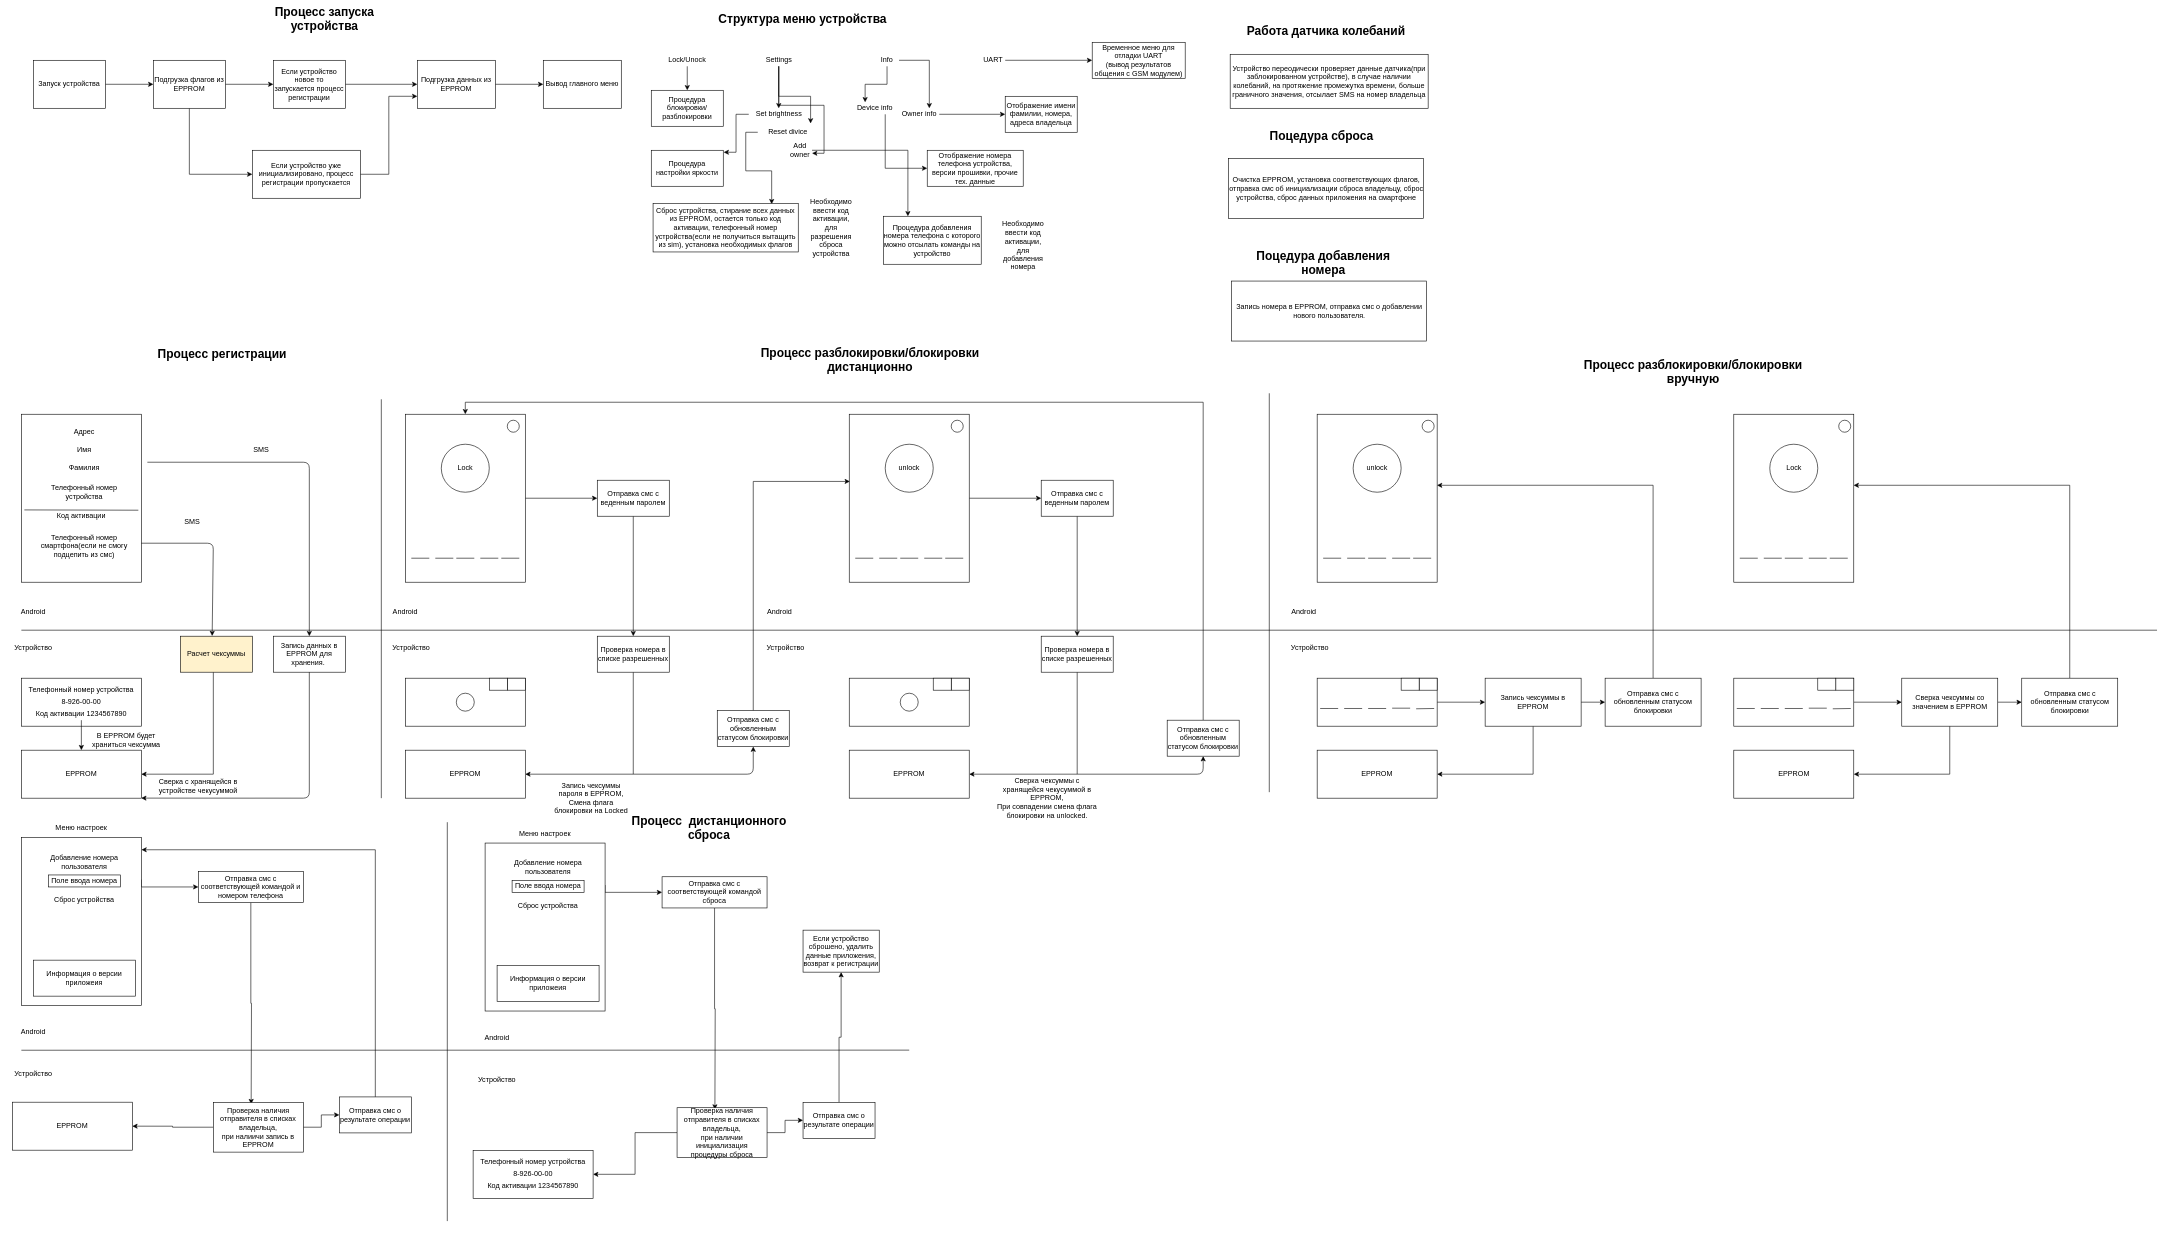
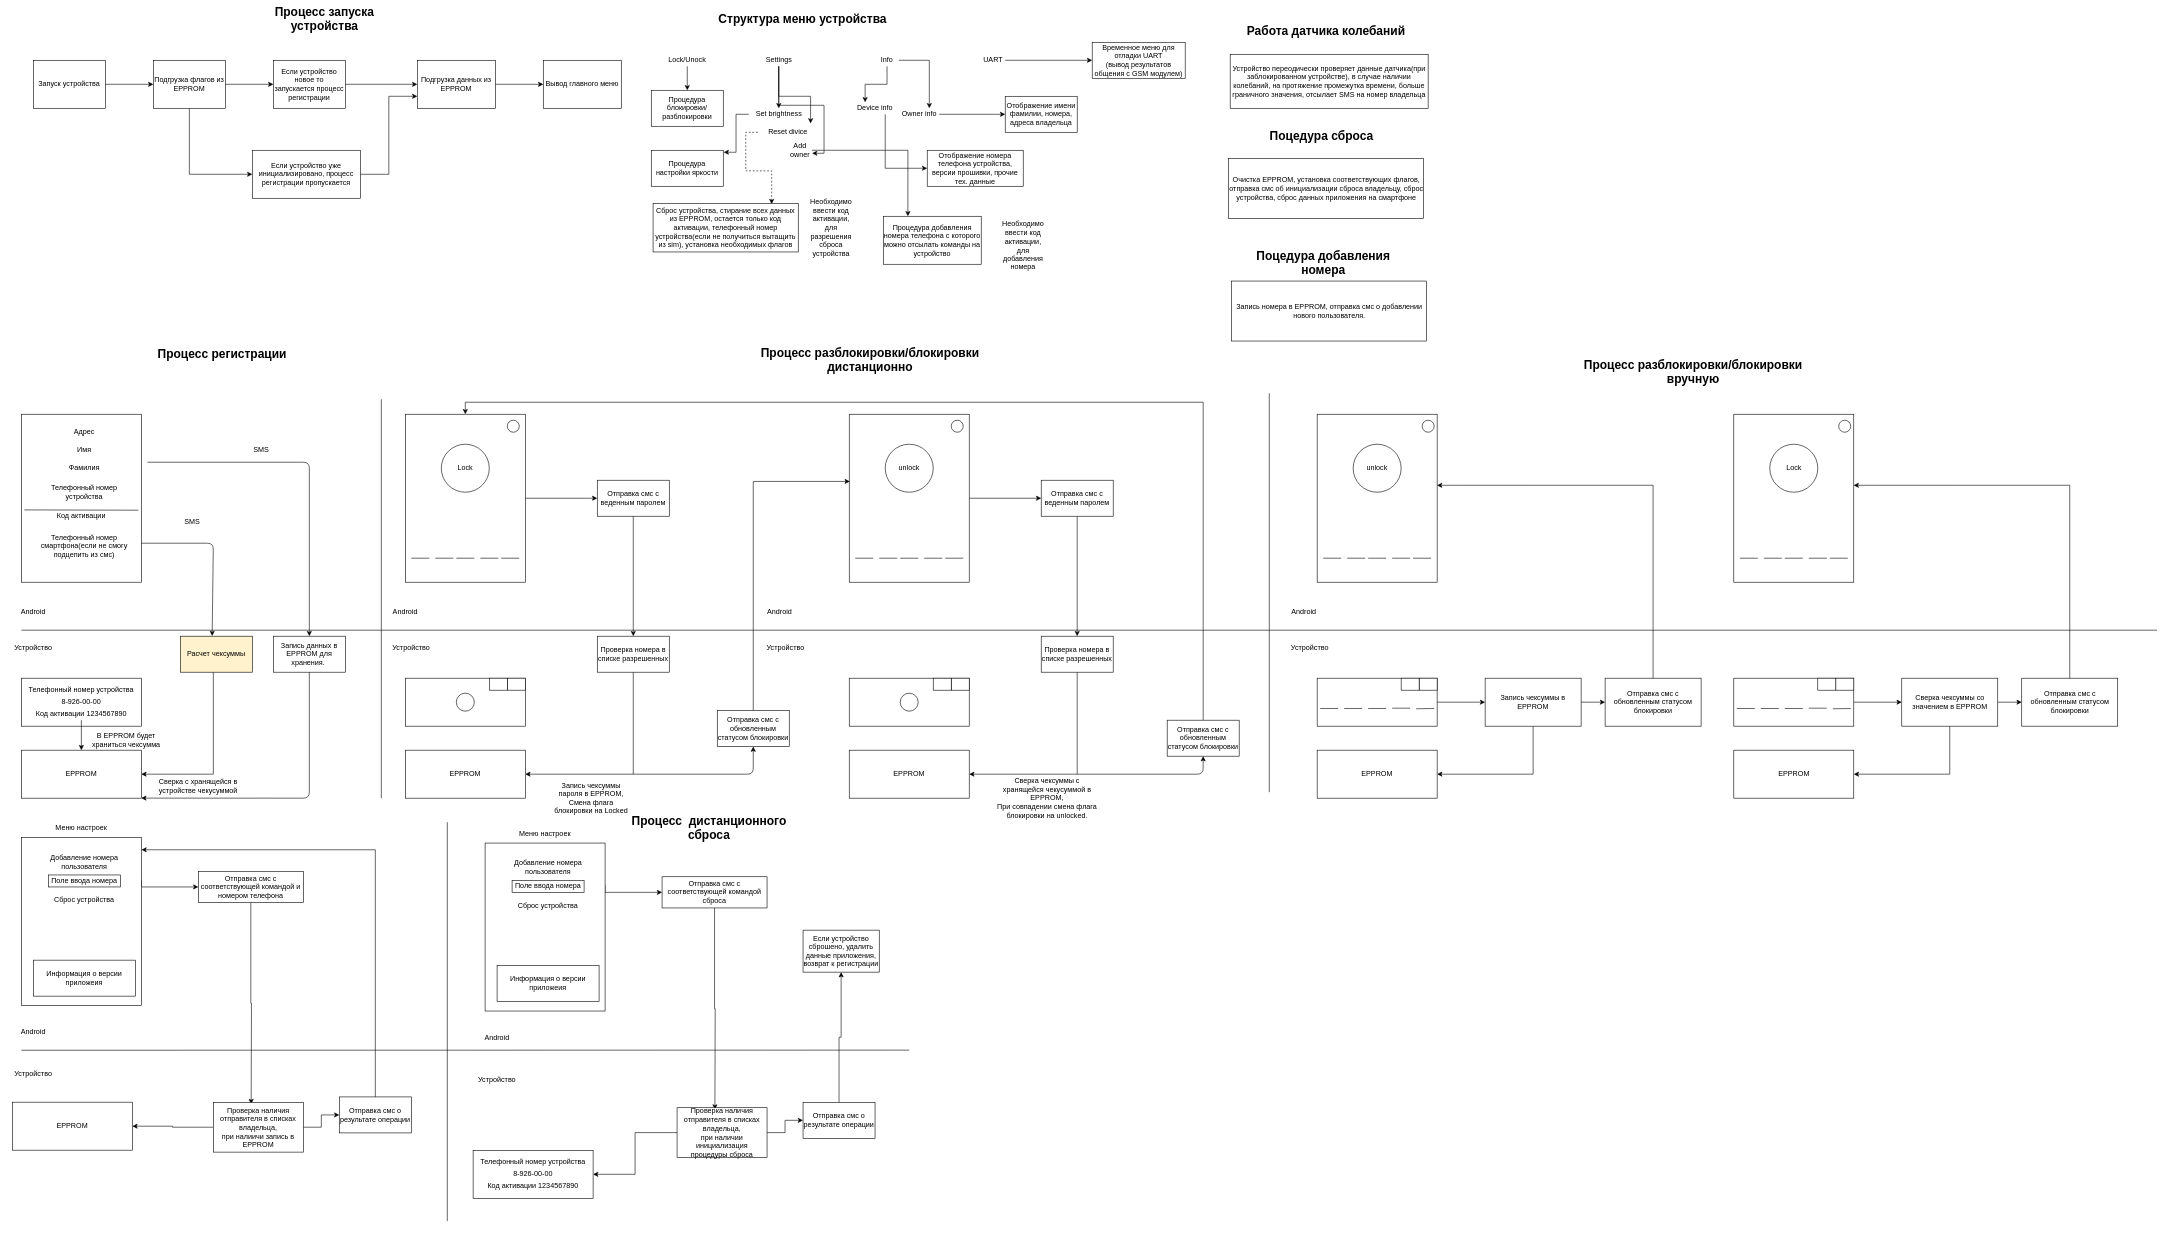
(748, 171) -> (748, 171)
